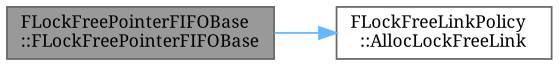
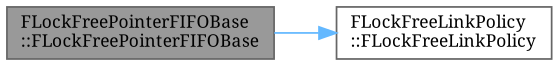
(444, 33) -> (444, 33)
